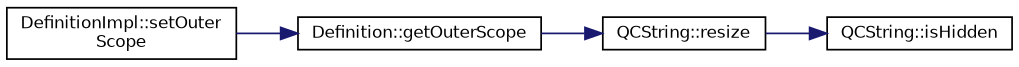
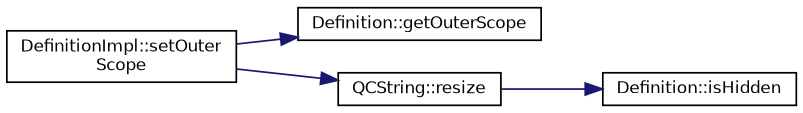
(563, 33) -> (279, 74)
(920, 33) -> (700, 89)
